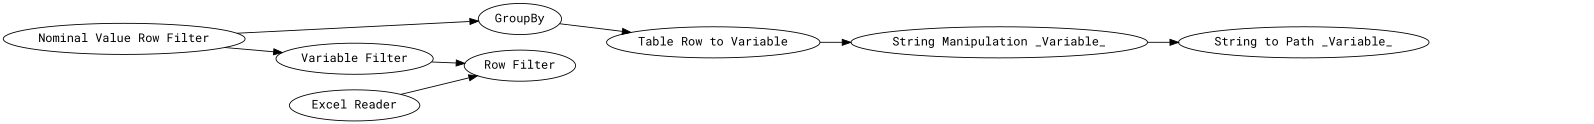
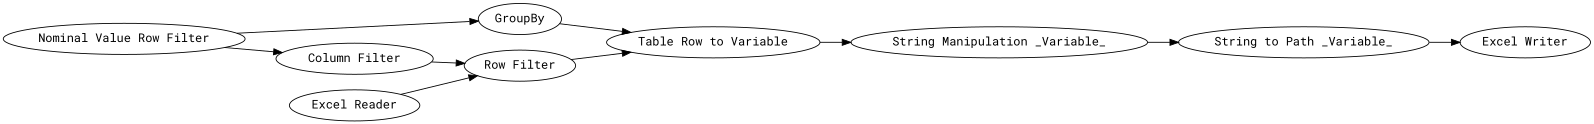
none -> (1525, 42)
none -> (597, 56)
(355, 59) -> (355, 59)
